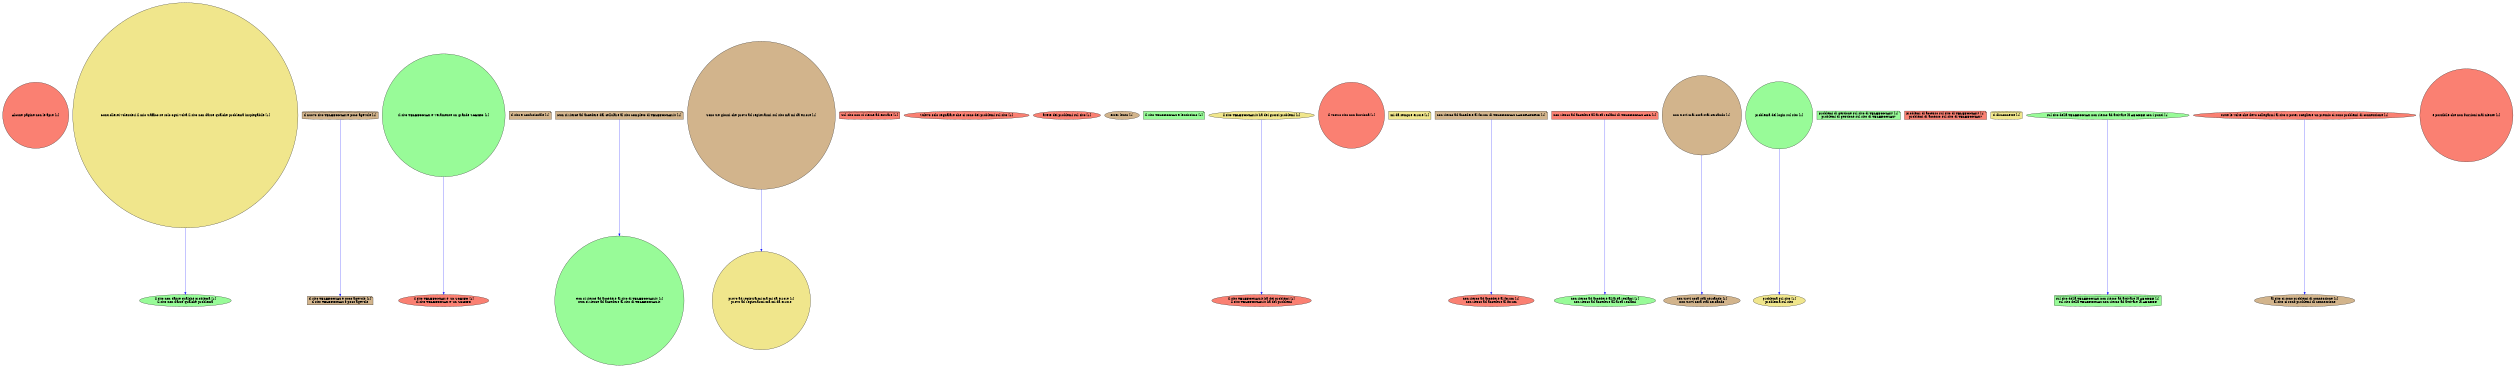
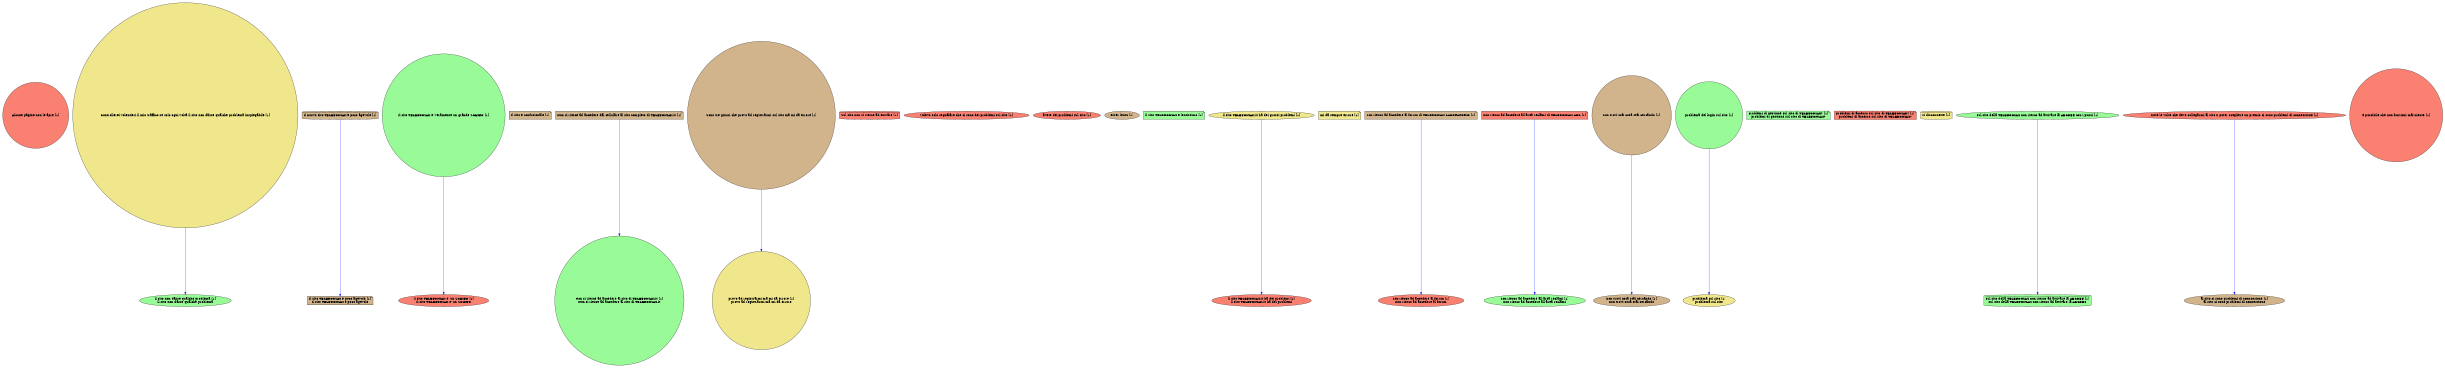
(1352, 115) -> none
